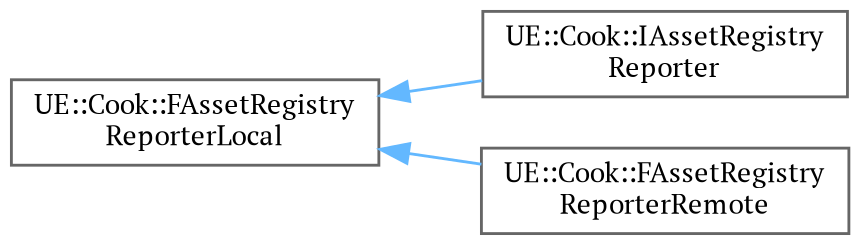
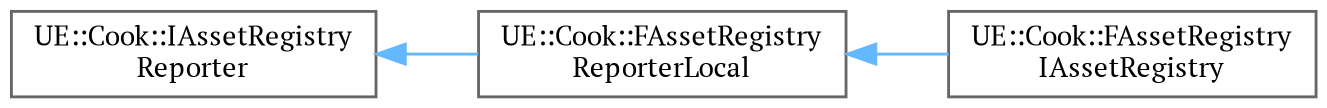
(445, 86) -> (442, 54)
(665, 191) -> (1132, 54)
